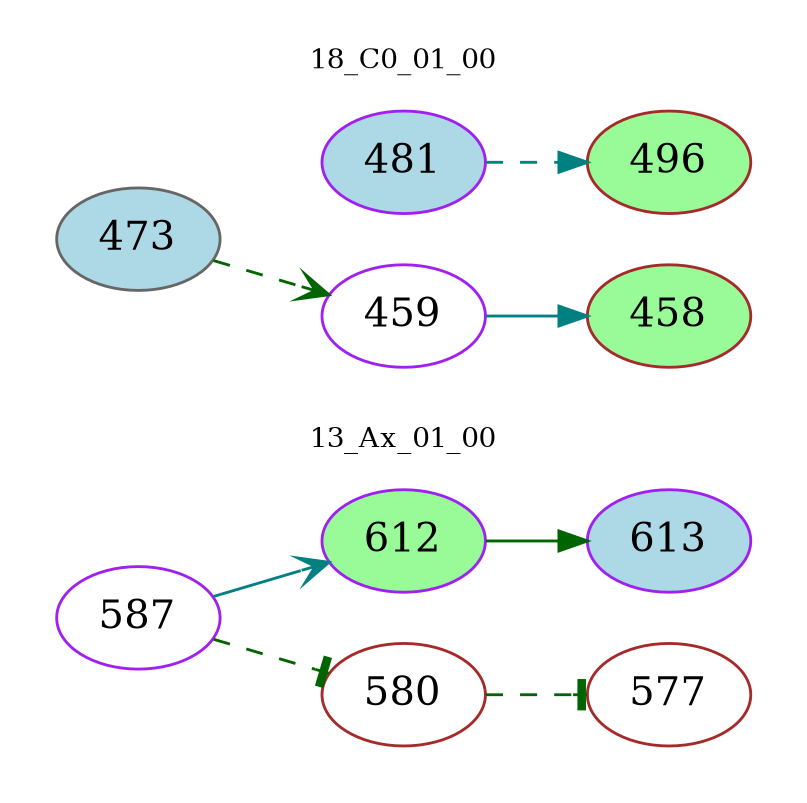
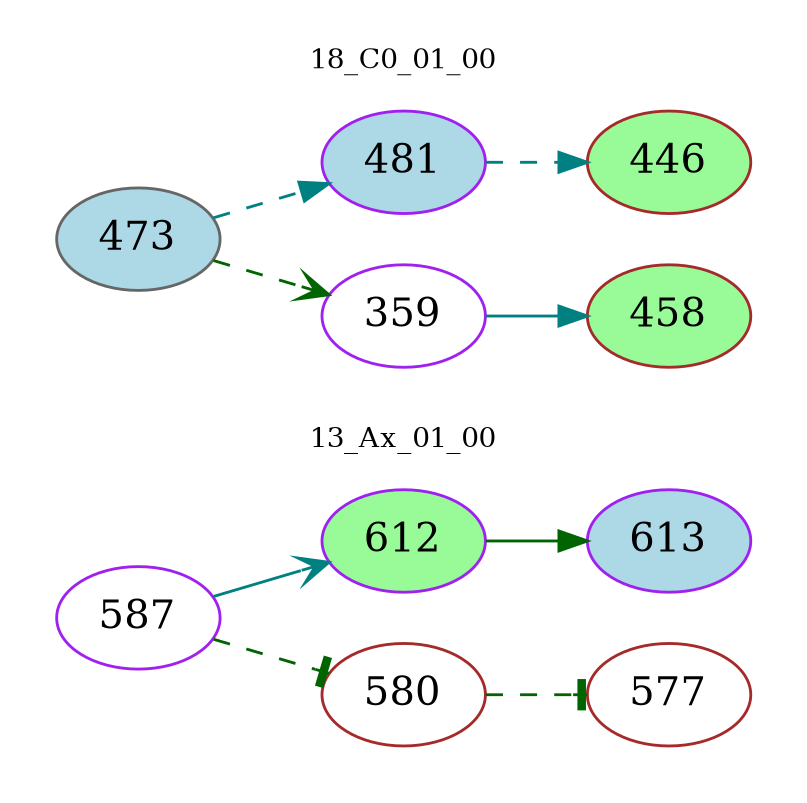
(669, 162) -> (669, 162)
none -> (257, 205)
(404, 316) -> (404, 316)
